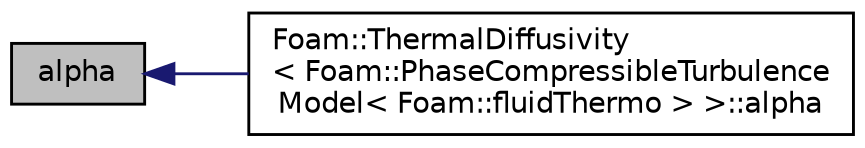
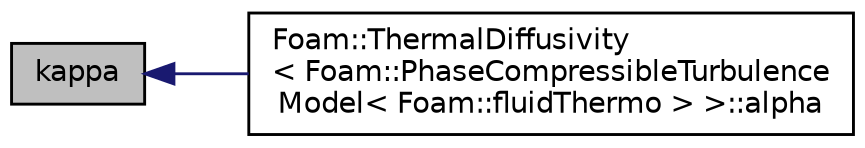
(78, 74) -> (78, 74)
